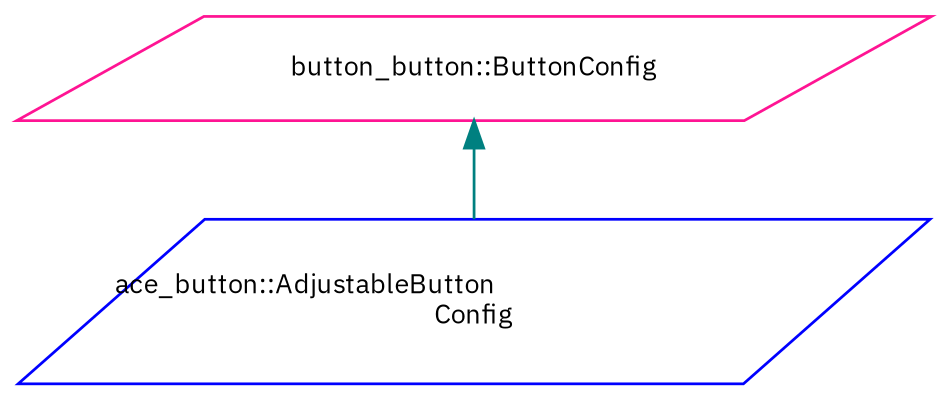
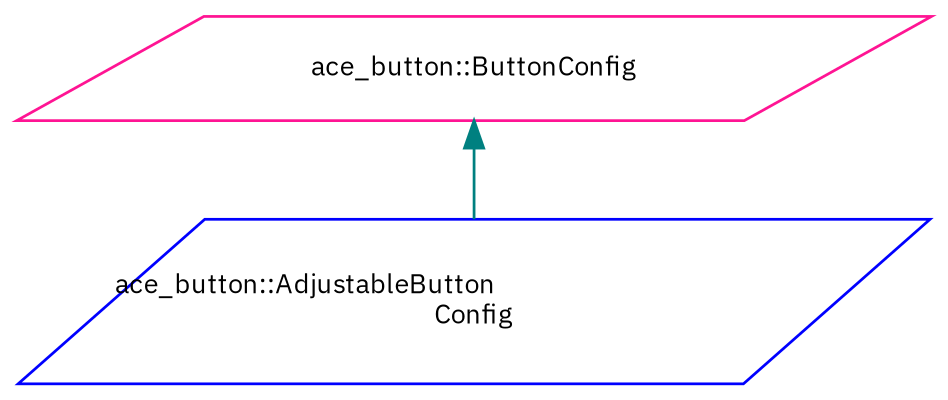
(474, 69) -> (474, 69)
